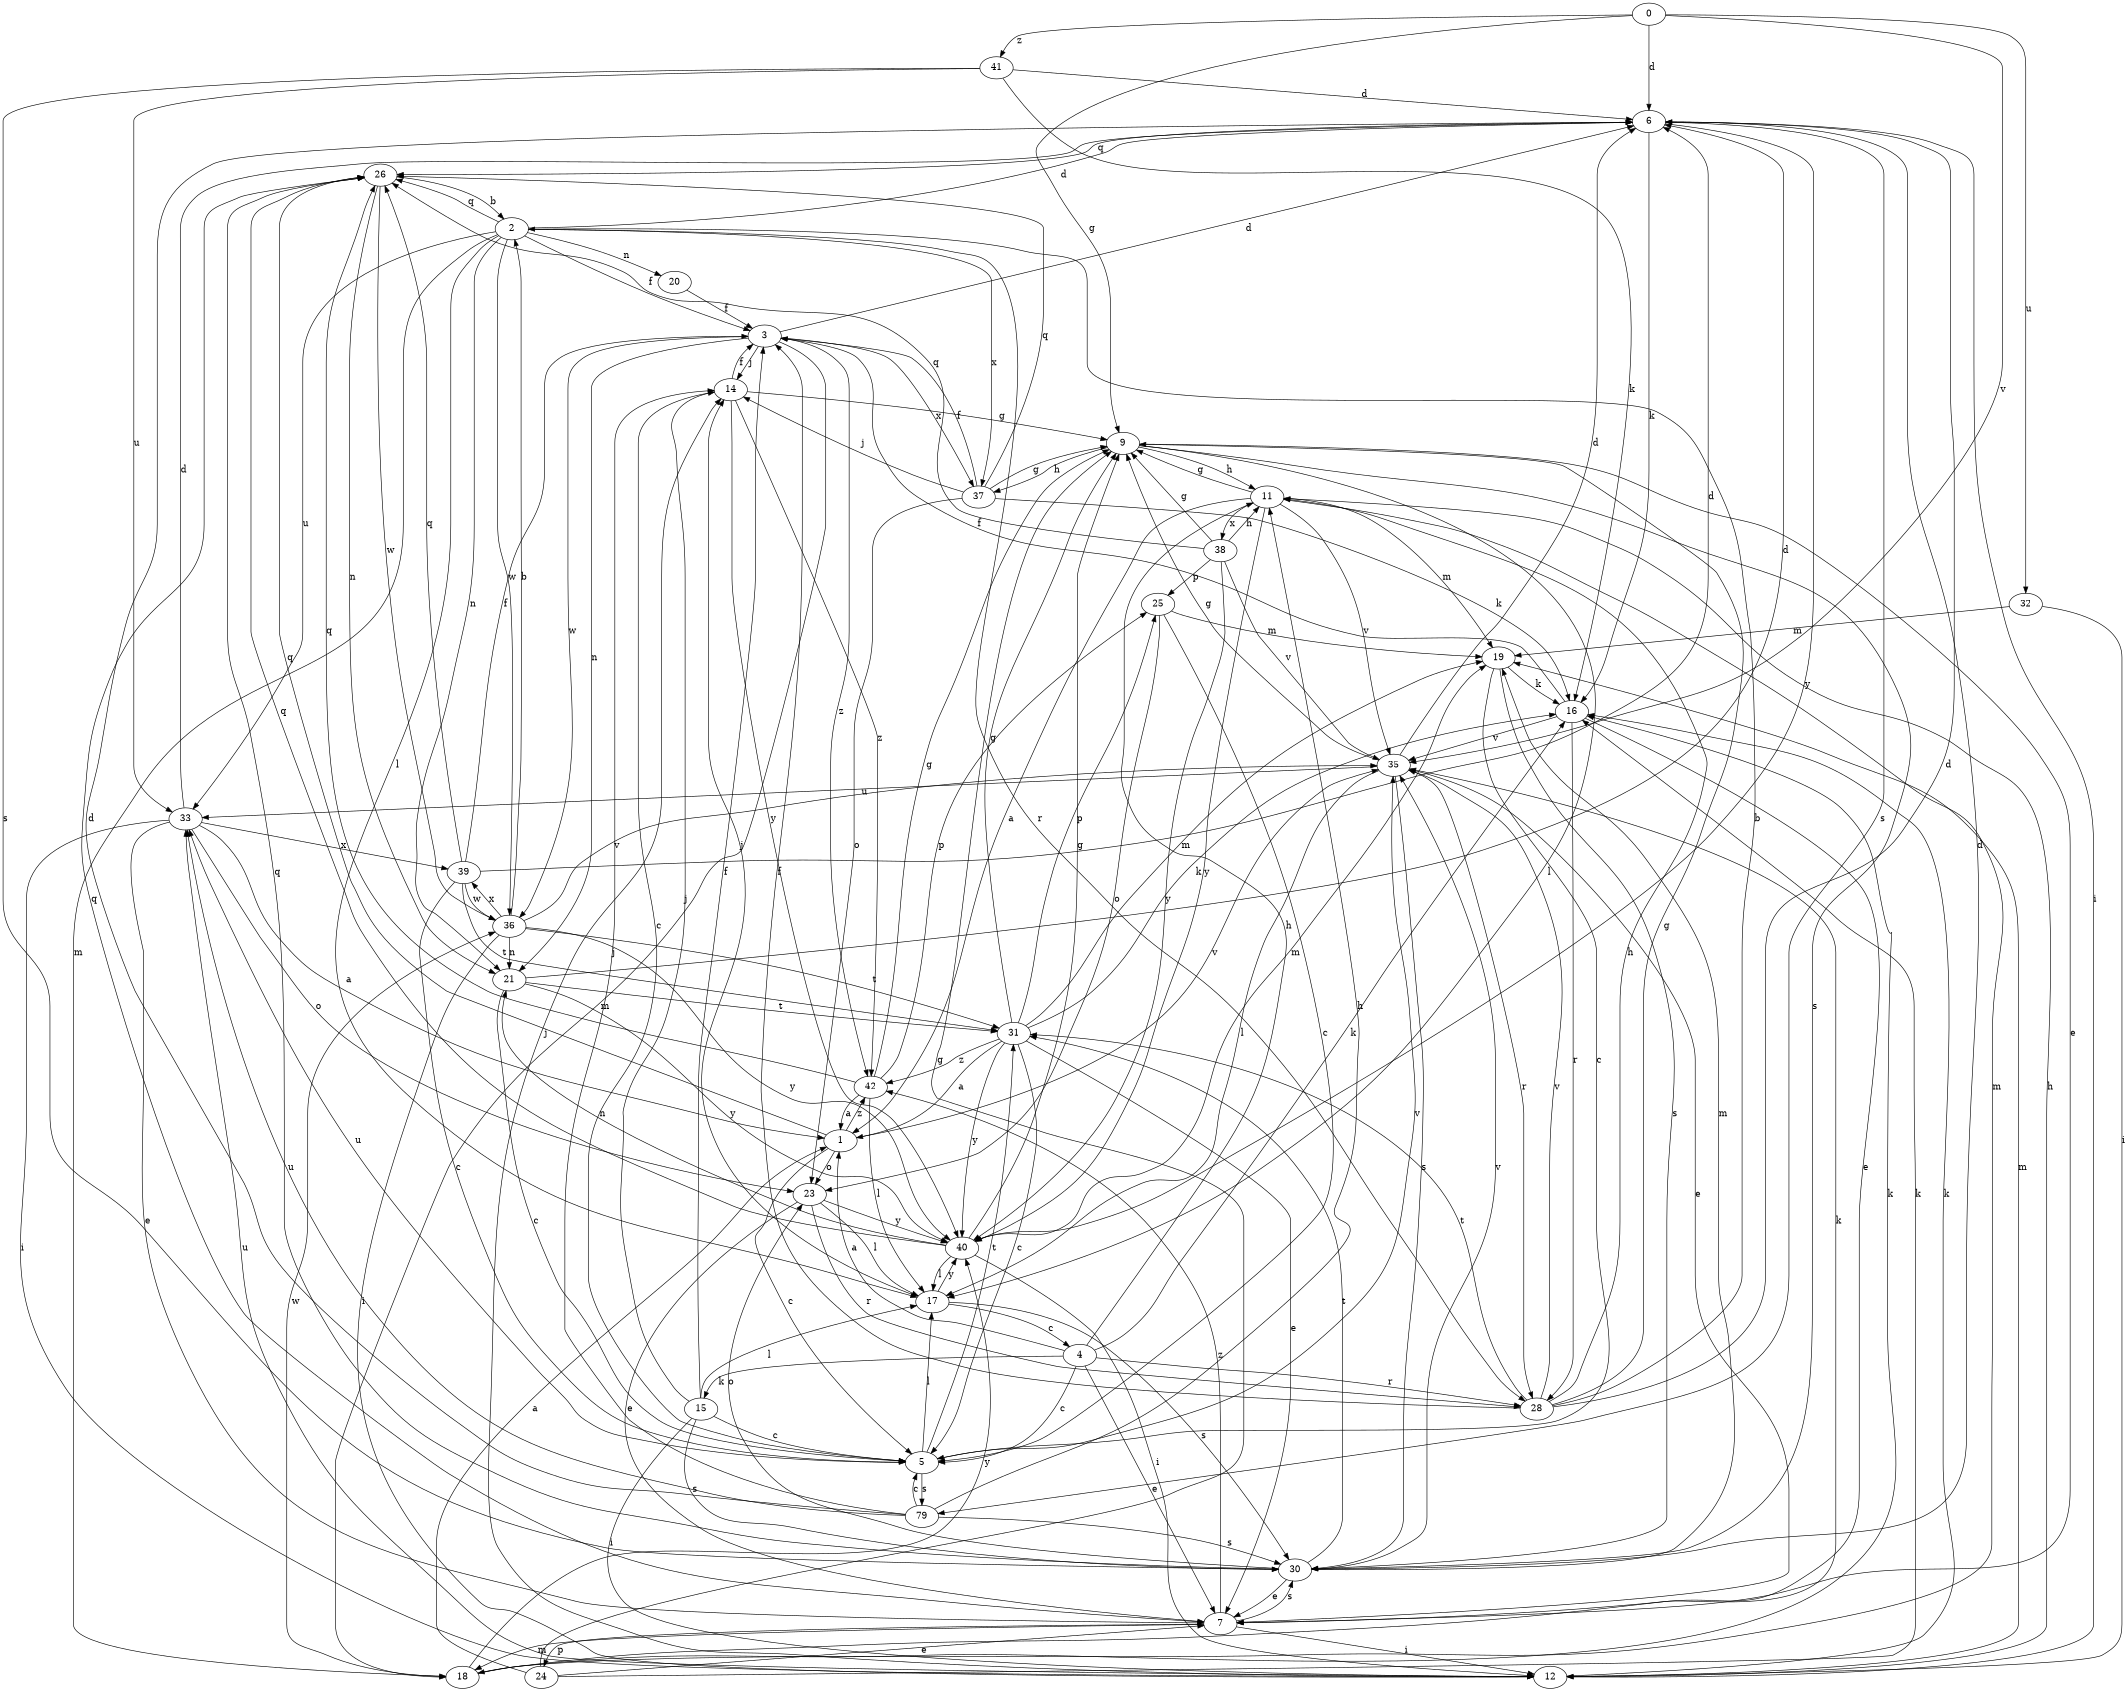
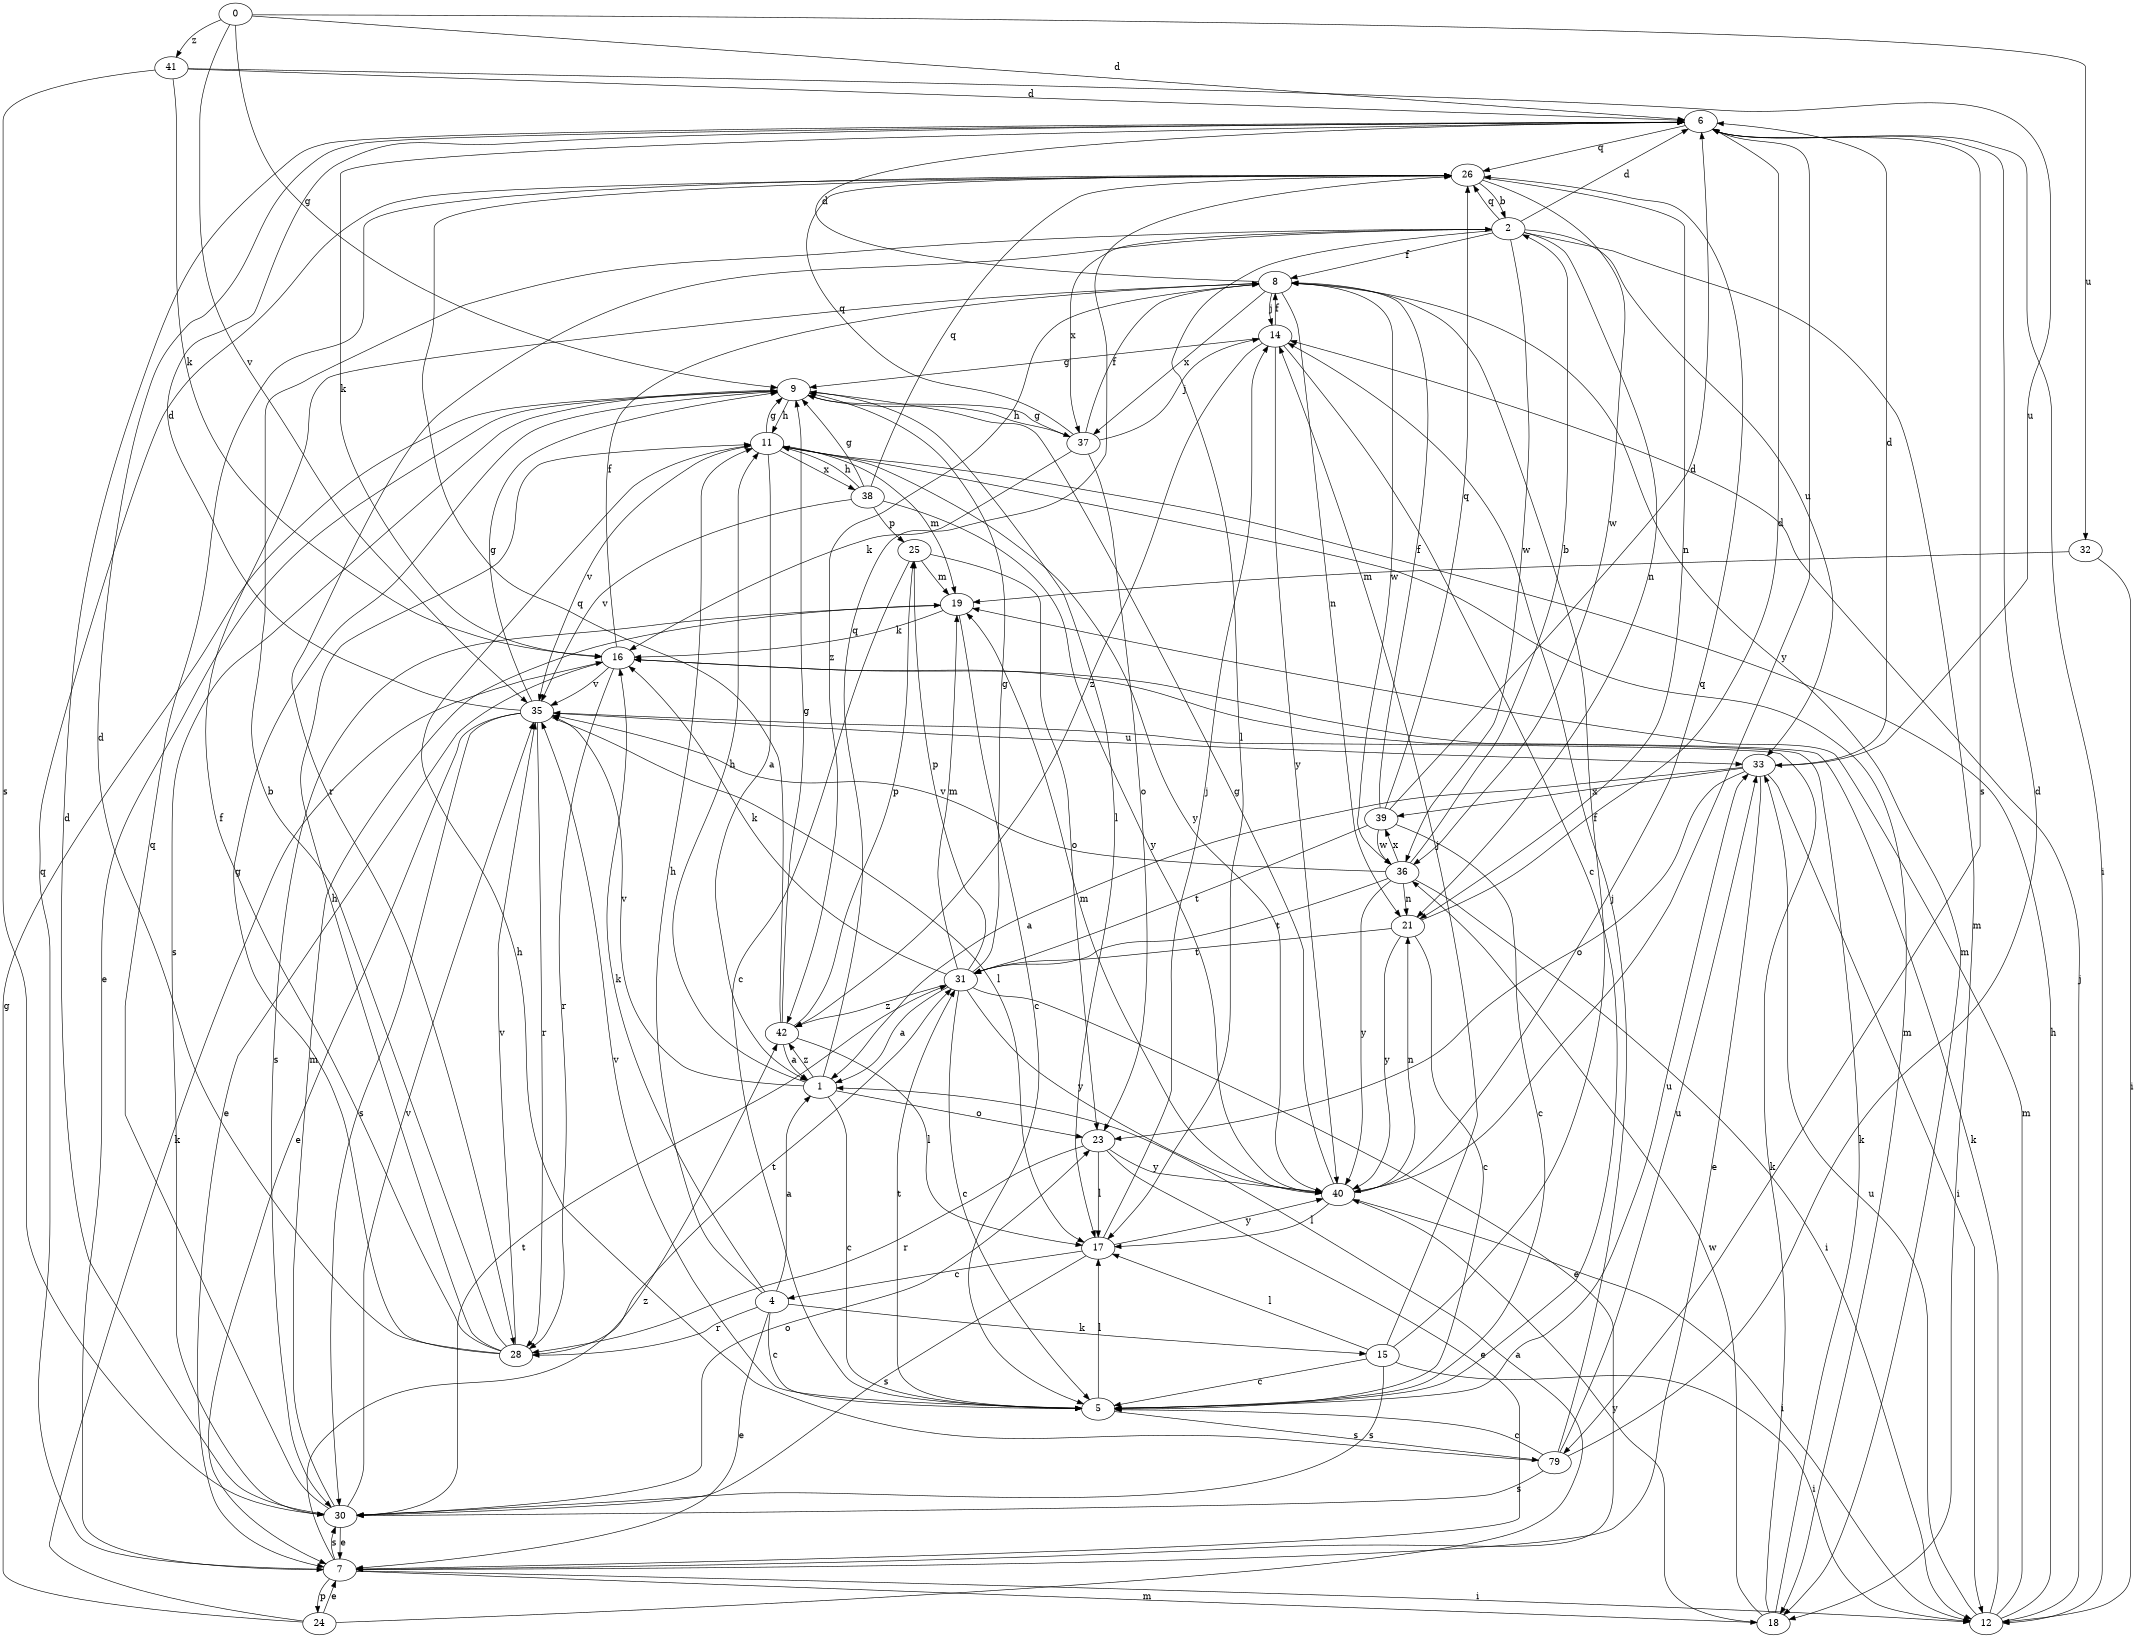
(675, 282) -> none
(765, 336) -> (1275, 282)
none -> (713, 802)
